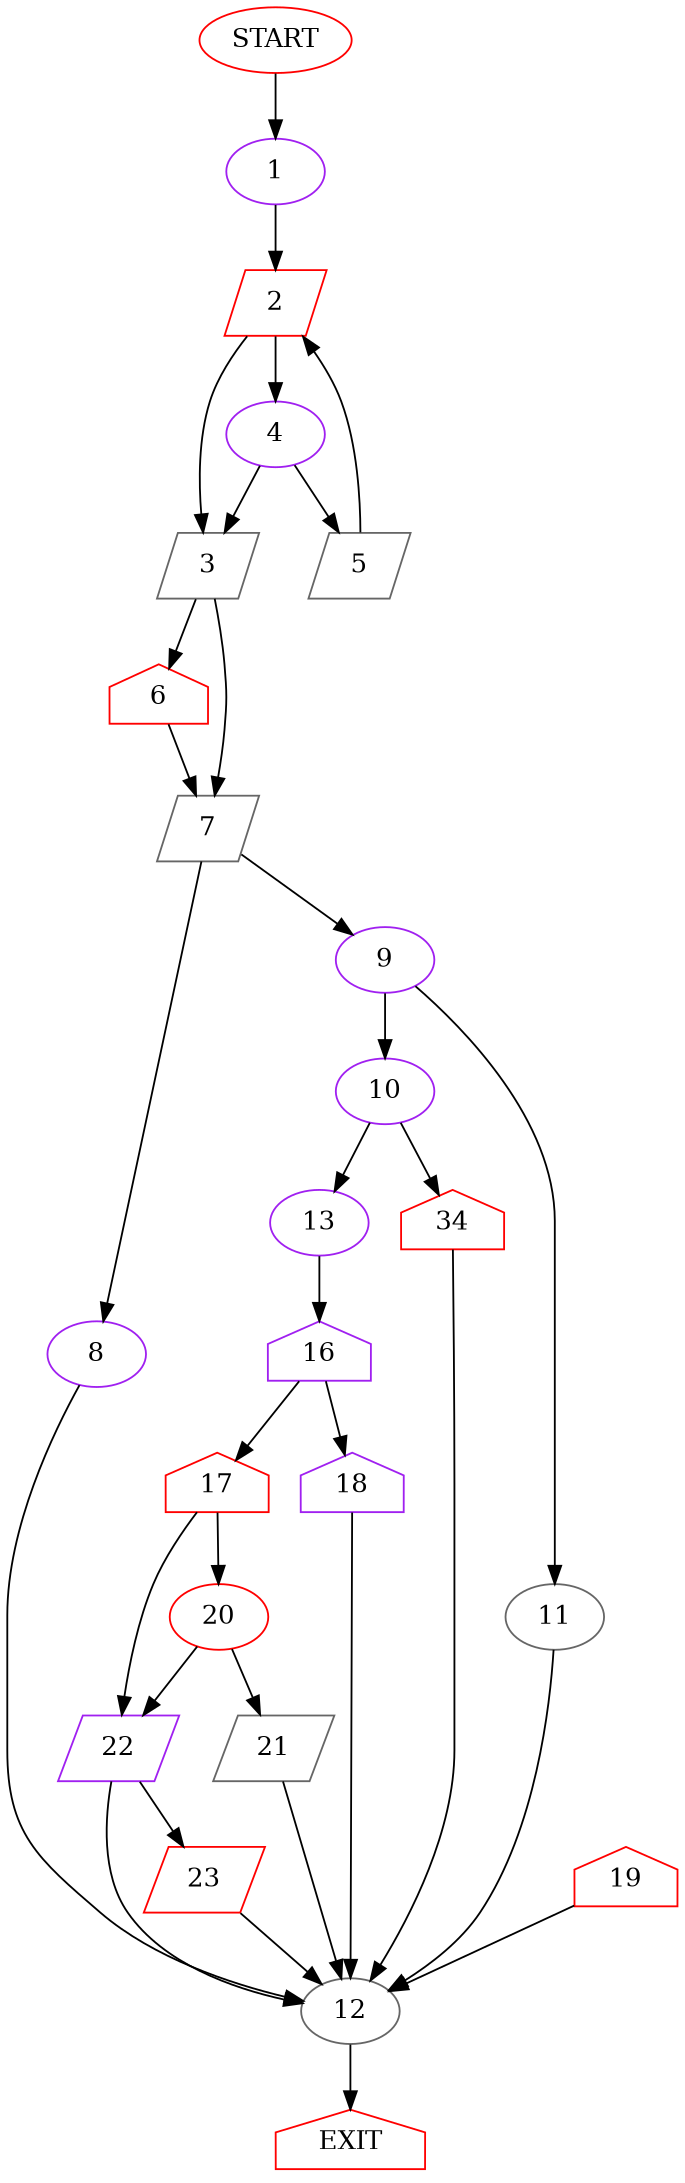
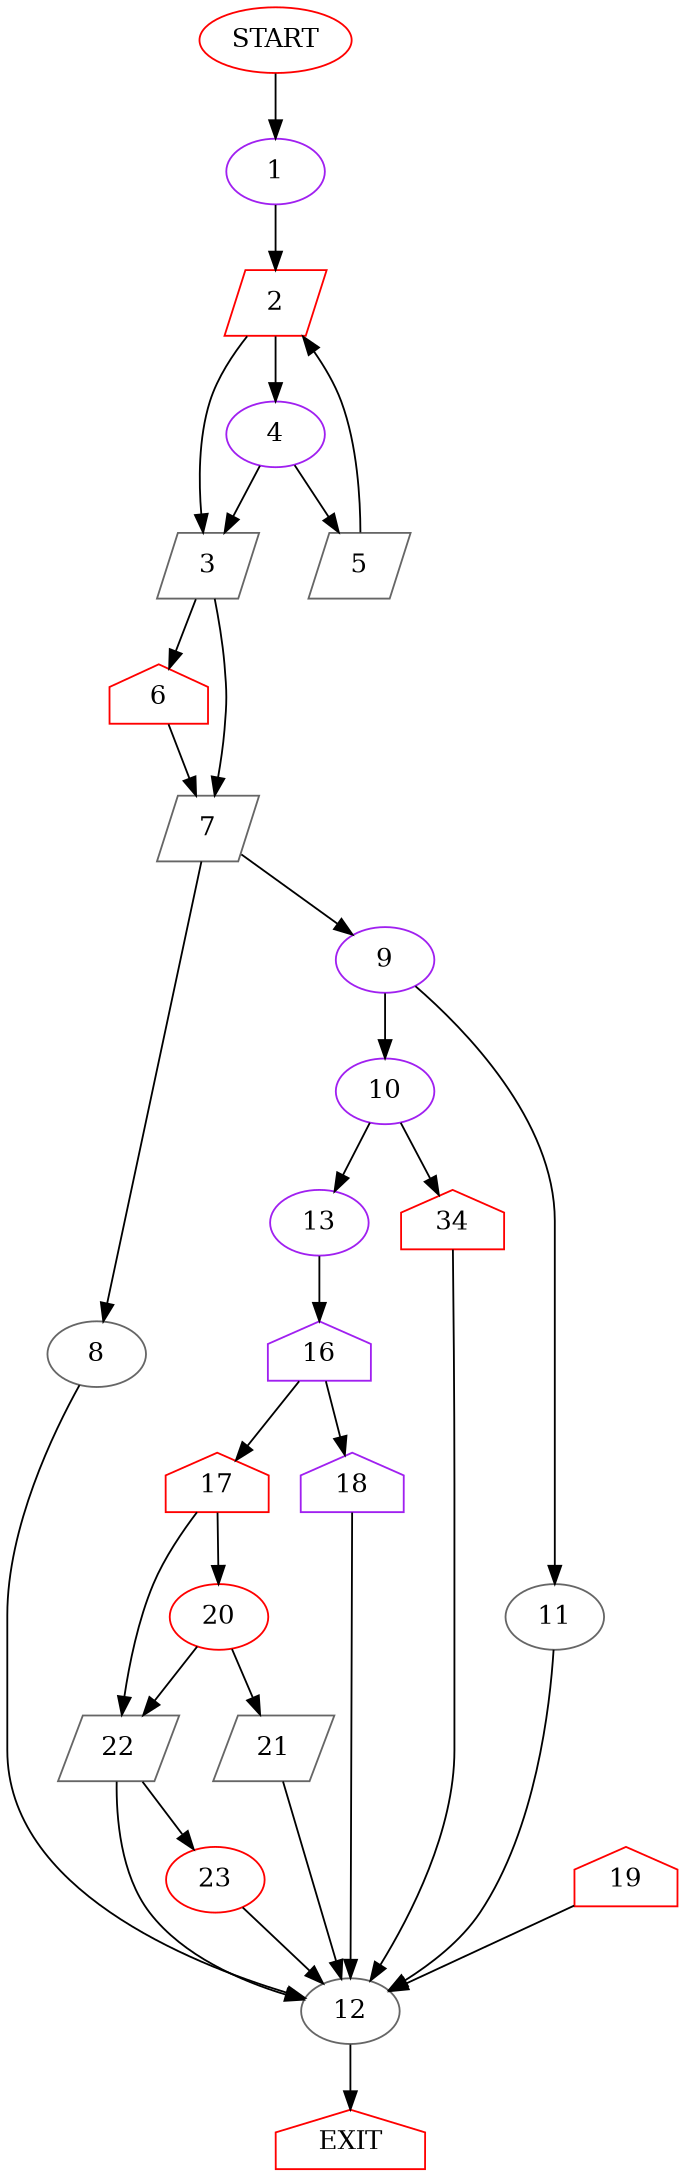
(97, 1354) -> (97, 1354)
(119, 1748) -> (119, 1748)
(204, 1880) -> (215, 1880)
